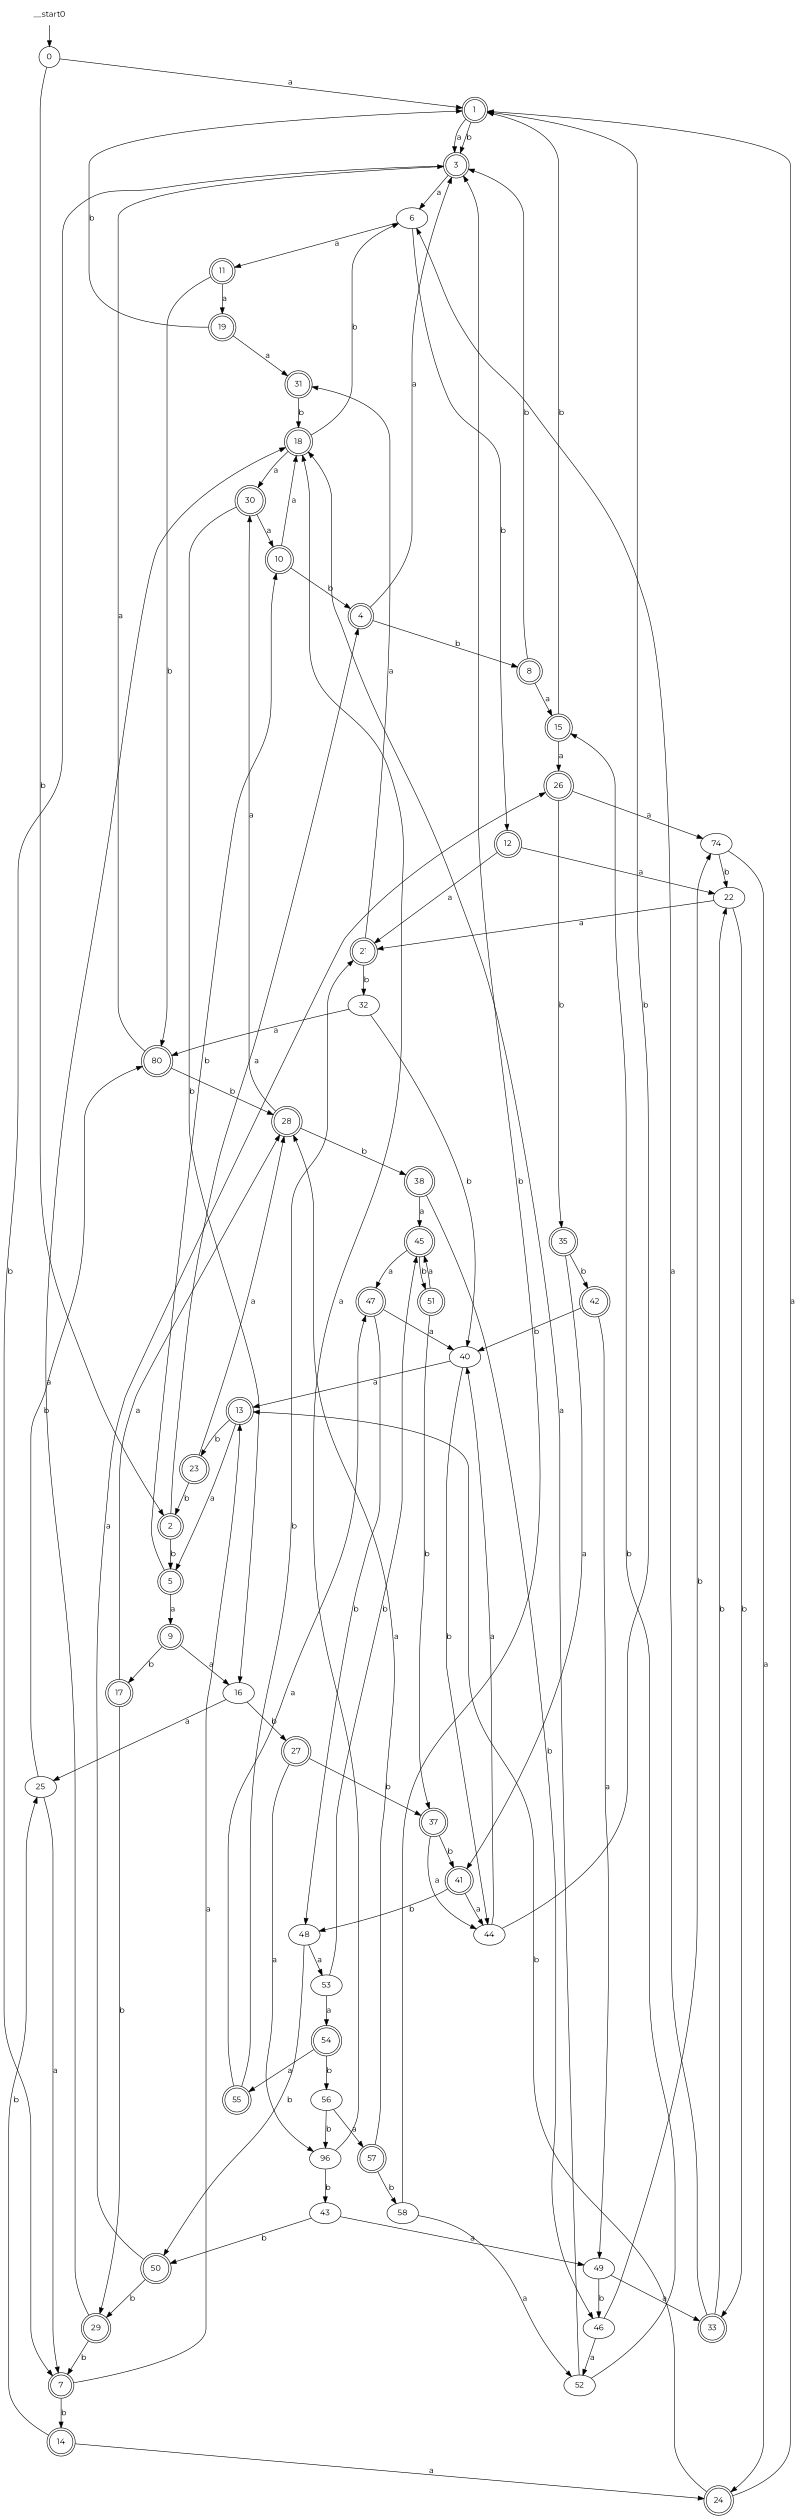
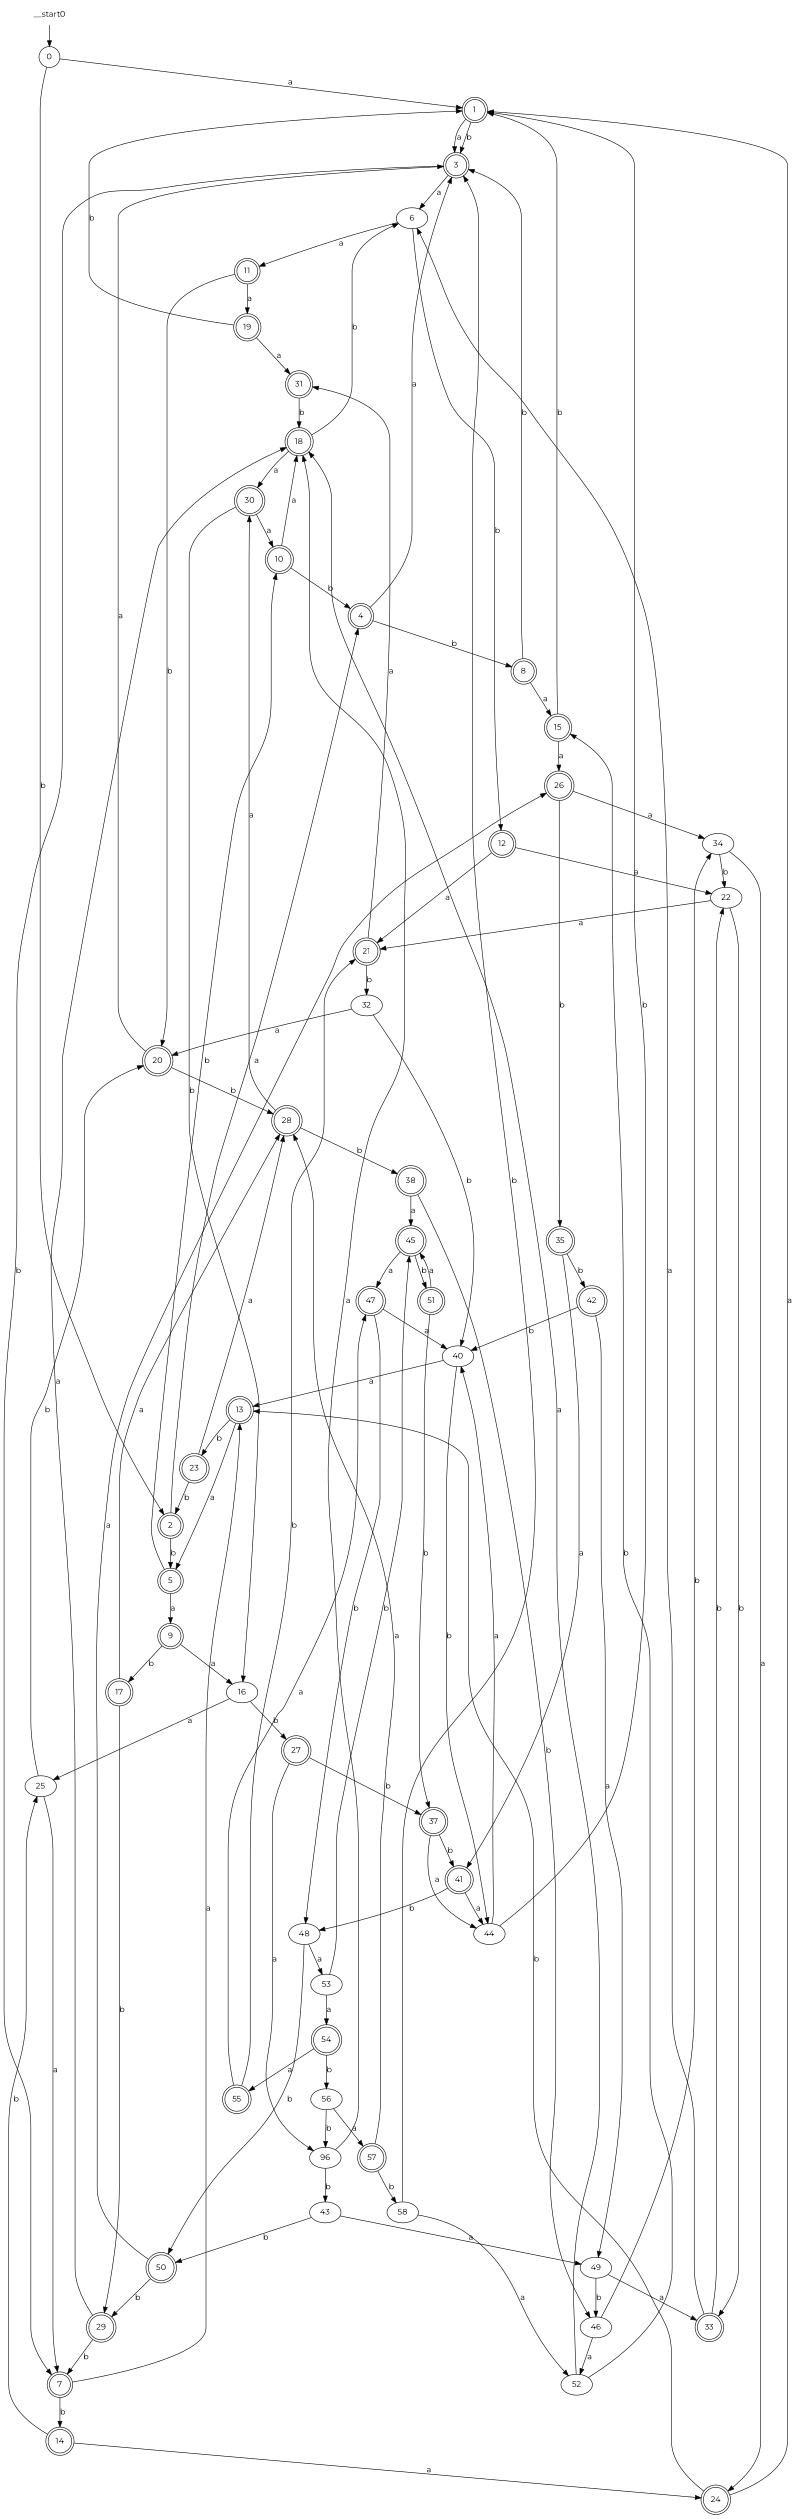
(716, 844) -> (718, 844)
(157, 1061) -> (158, 1061)
